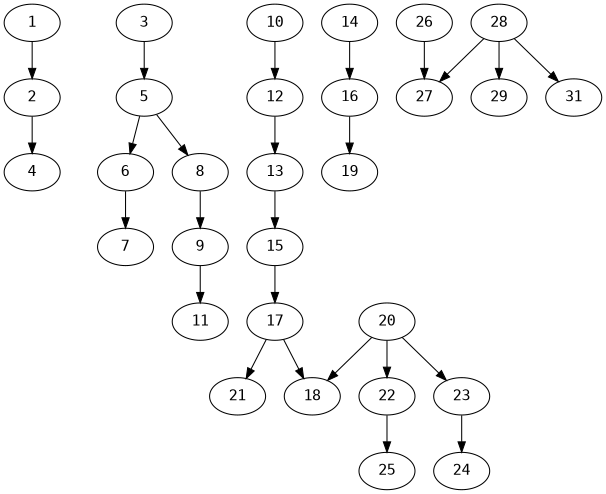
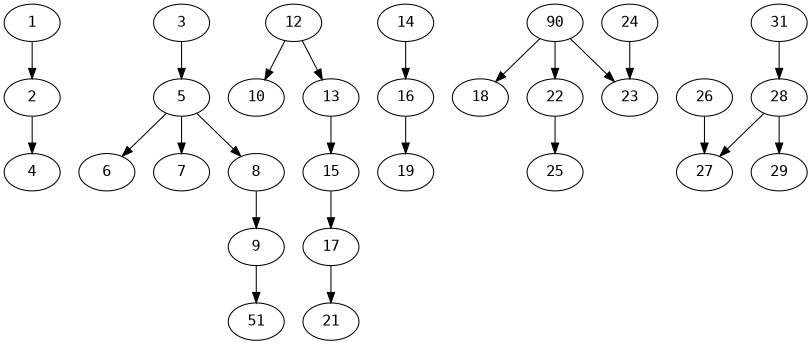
(275, 55) -> (277, 56)
(533, 56) -> (779, 55)
(126, 204) -> (182, 130)
(200, 322) -> (256, 322)
(387, 322) -> (555, 23)
(291, 354) -> none
(462, 429) -> (630, 55)
